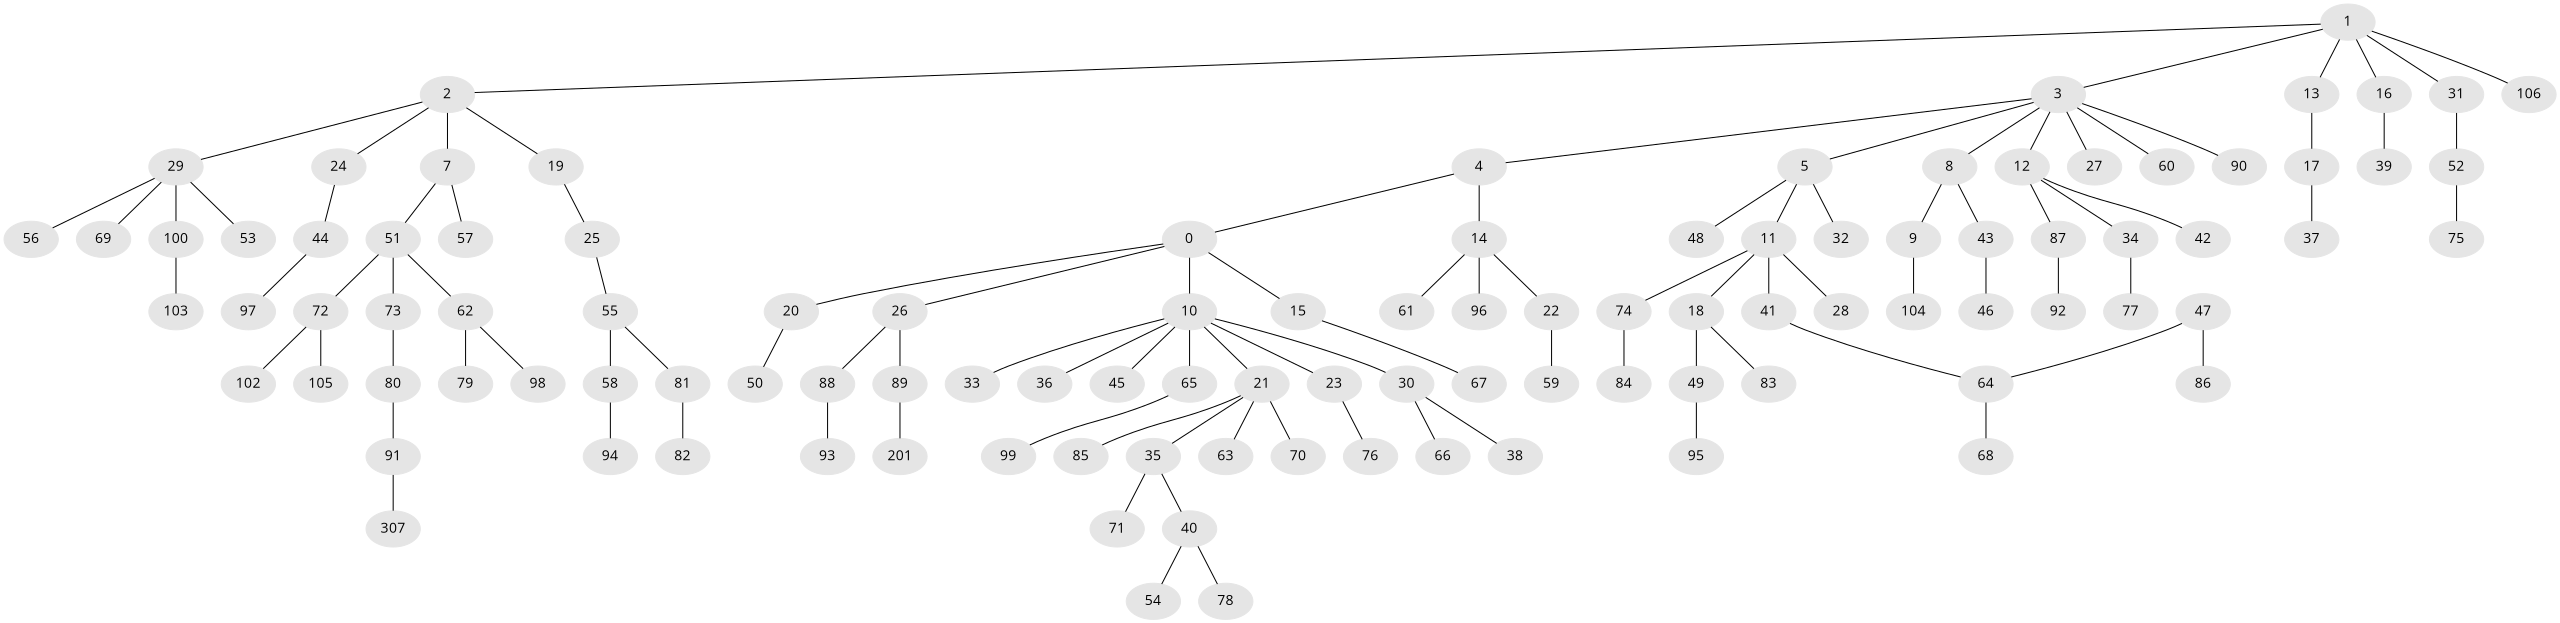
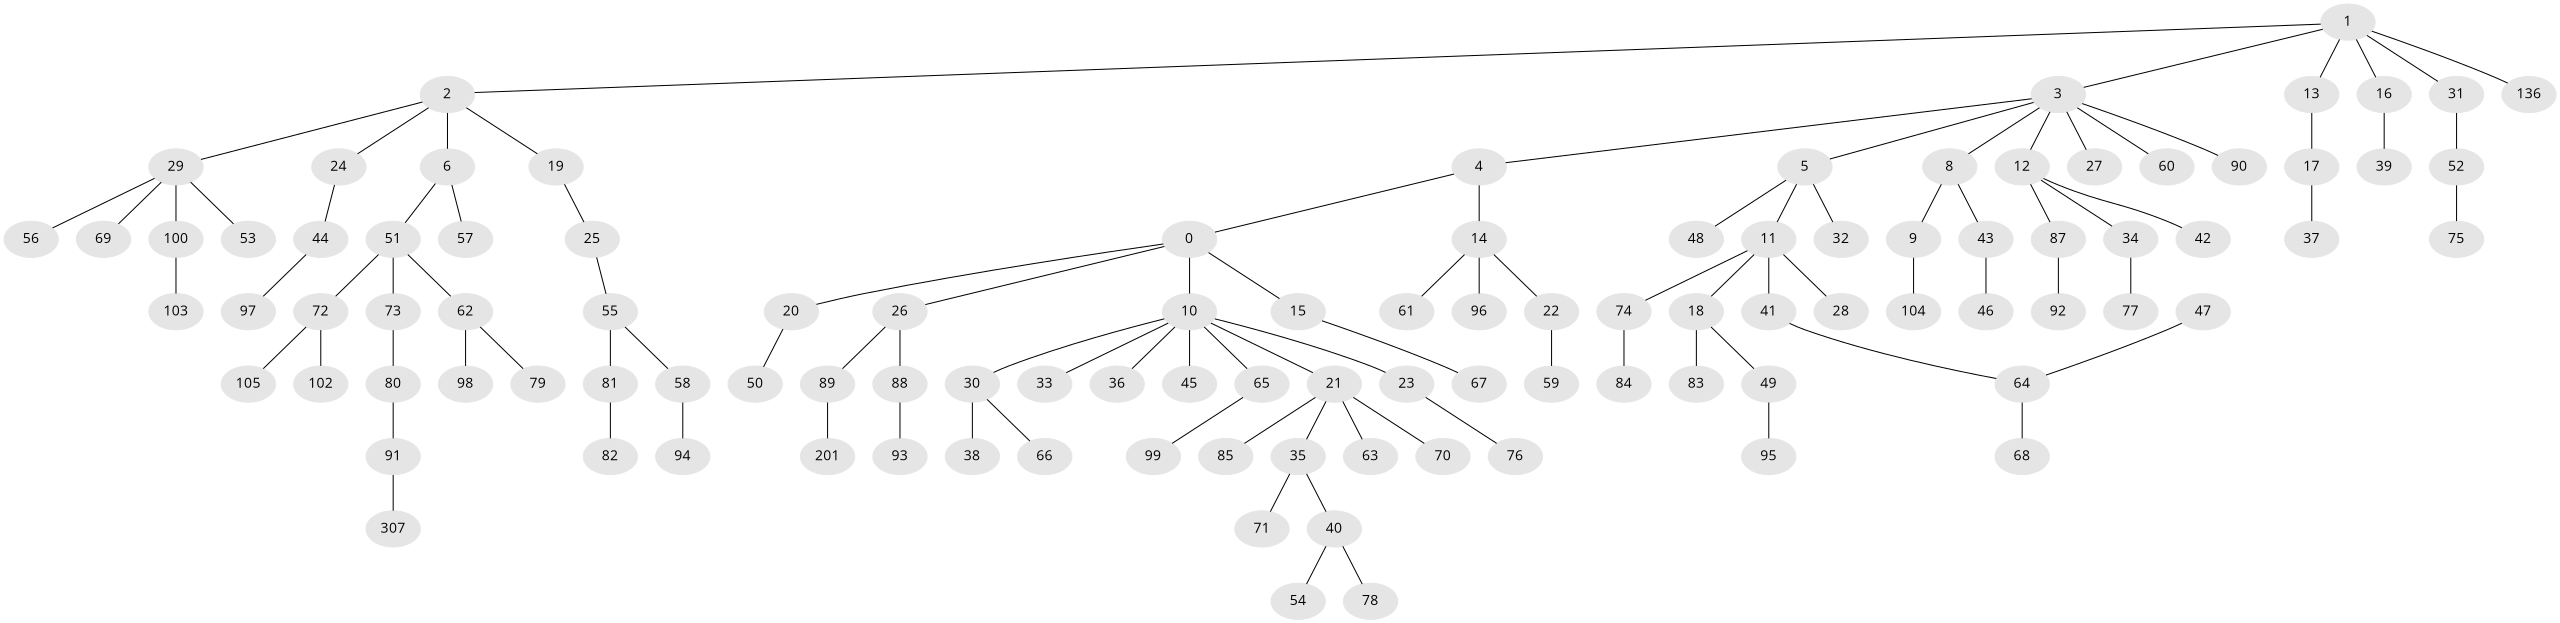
(2529, 95) -> (2529, 95)
(447, 167) -> (447, 167)
(2203, 384) -> none
